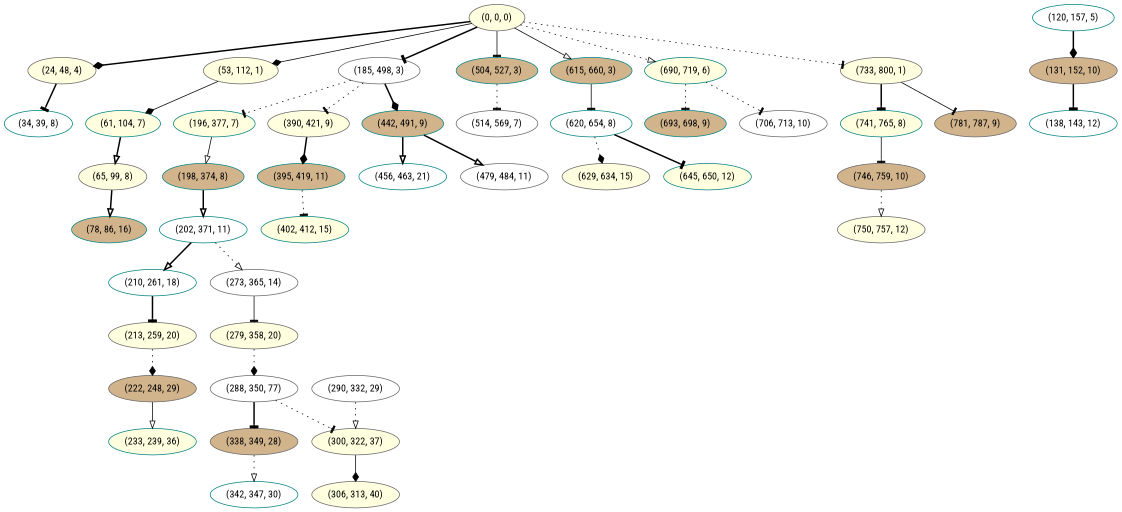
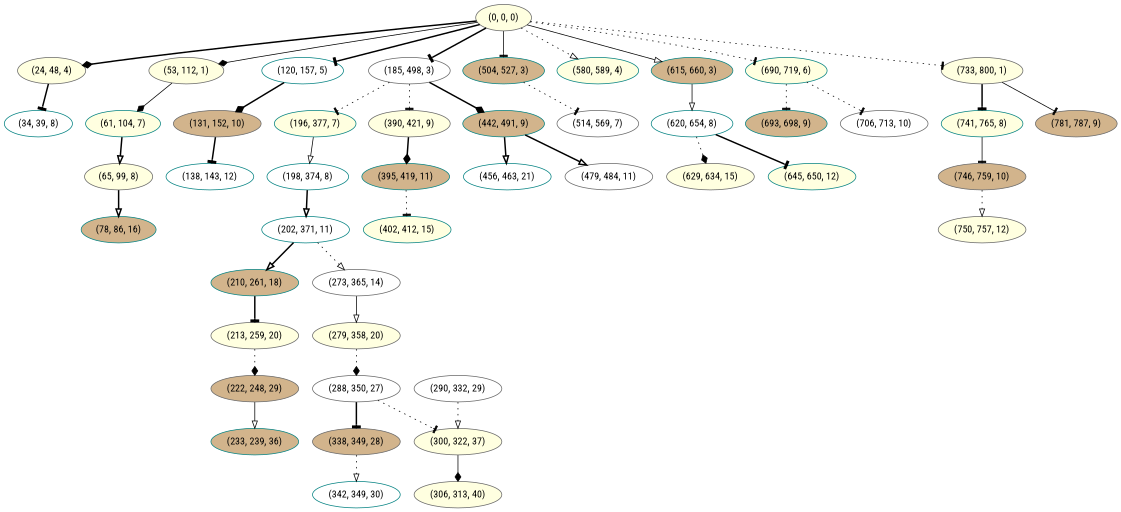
(584, 42) -> (642, 39)
none -> (409, 43)
none -> (598, 71)
(591, 95) -> (692, 94)
(203, 177) -> (308, 177)
(152, 283) -> (255, 283)
(254, 307) -> (356, 306)
(254, 389) -> (356, 389)
(152, 442) -> (255, 442)
(254, 495) -> (356, 495)
